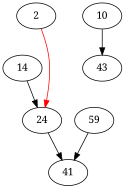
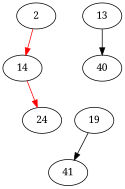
(102, 16) -> (102, 16)
(49, 64) -> (30, 39)
(102, 68) -> (102, 68)
(31, 91) -> (31, 91)
(94, 120) -> (94, 120)
(53, 143) -> none
